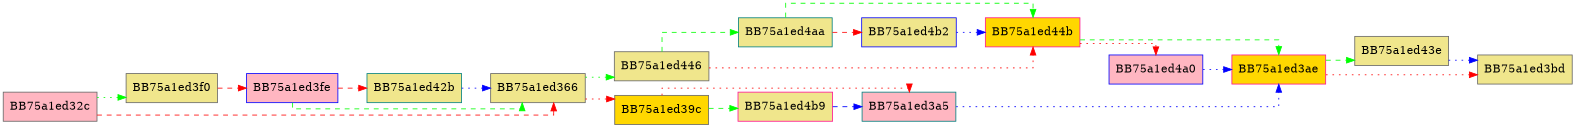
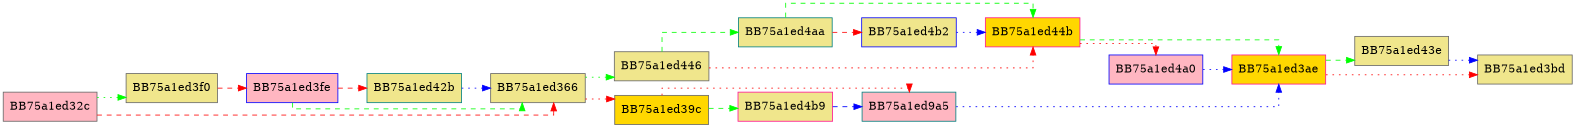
(909, 107) -> (909, 107)
